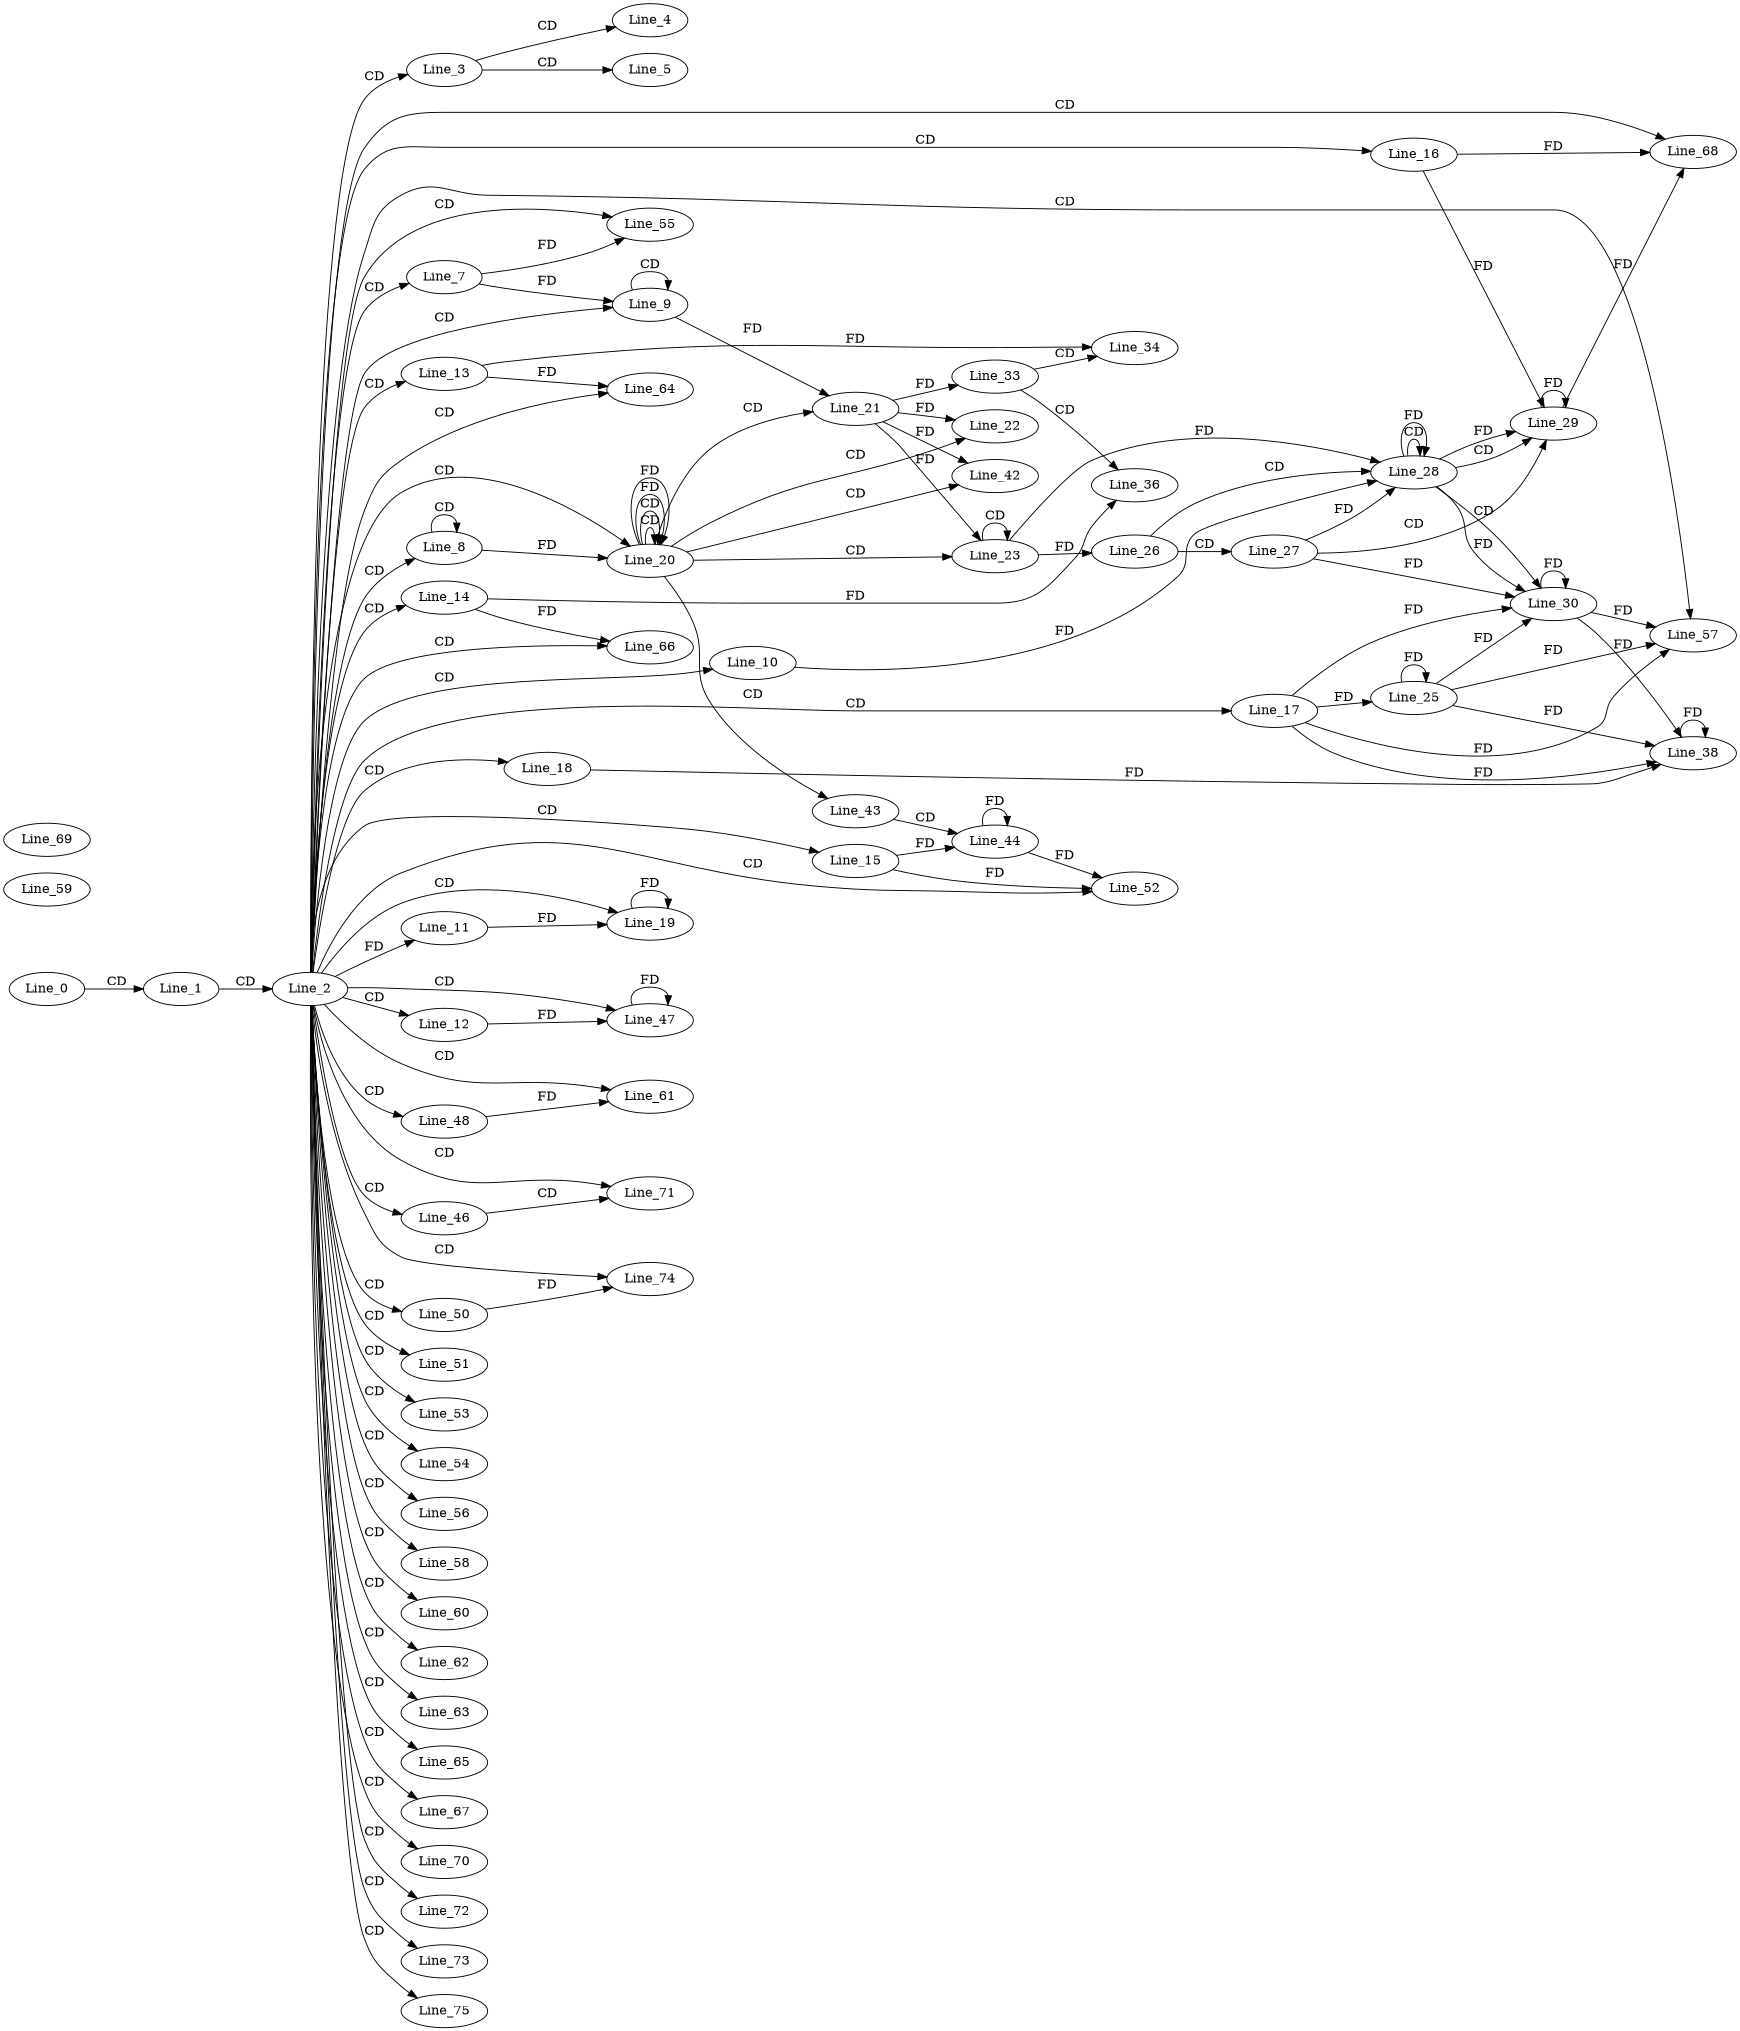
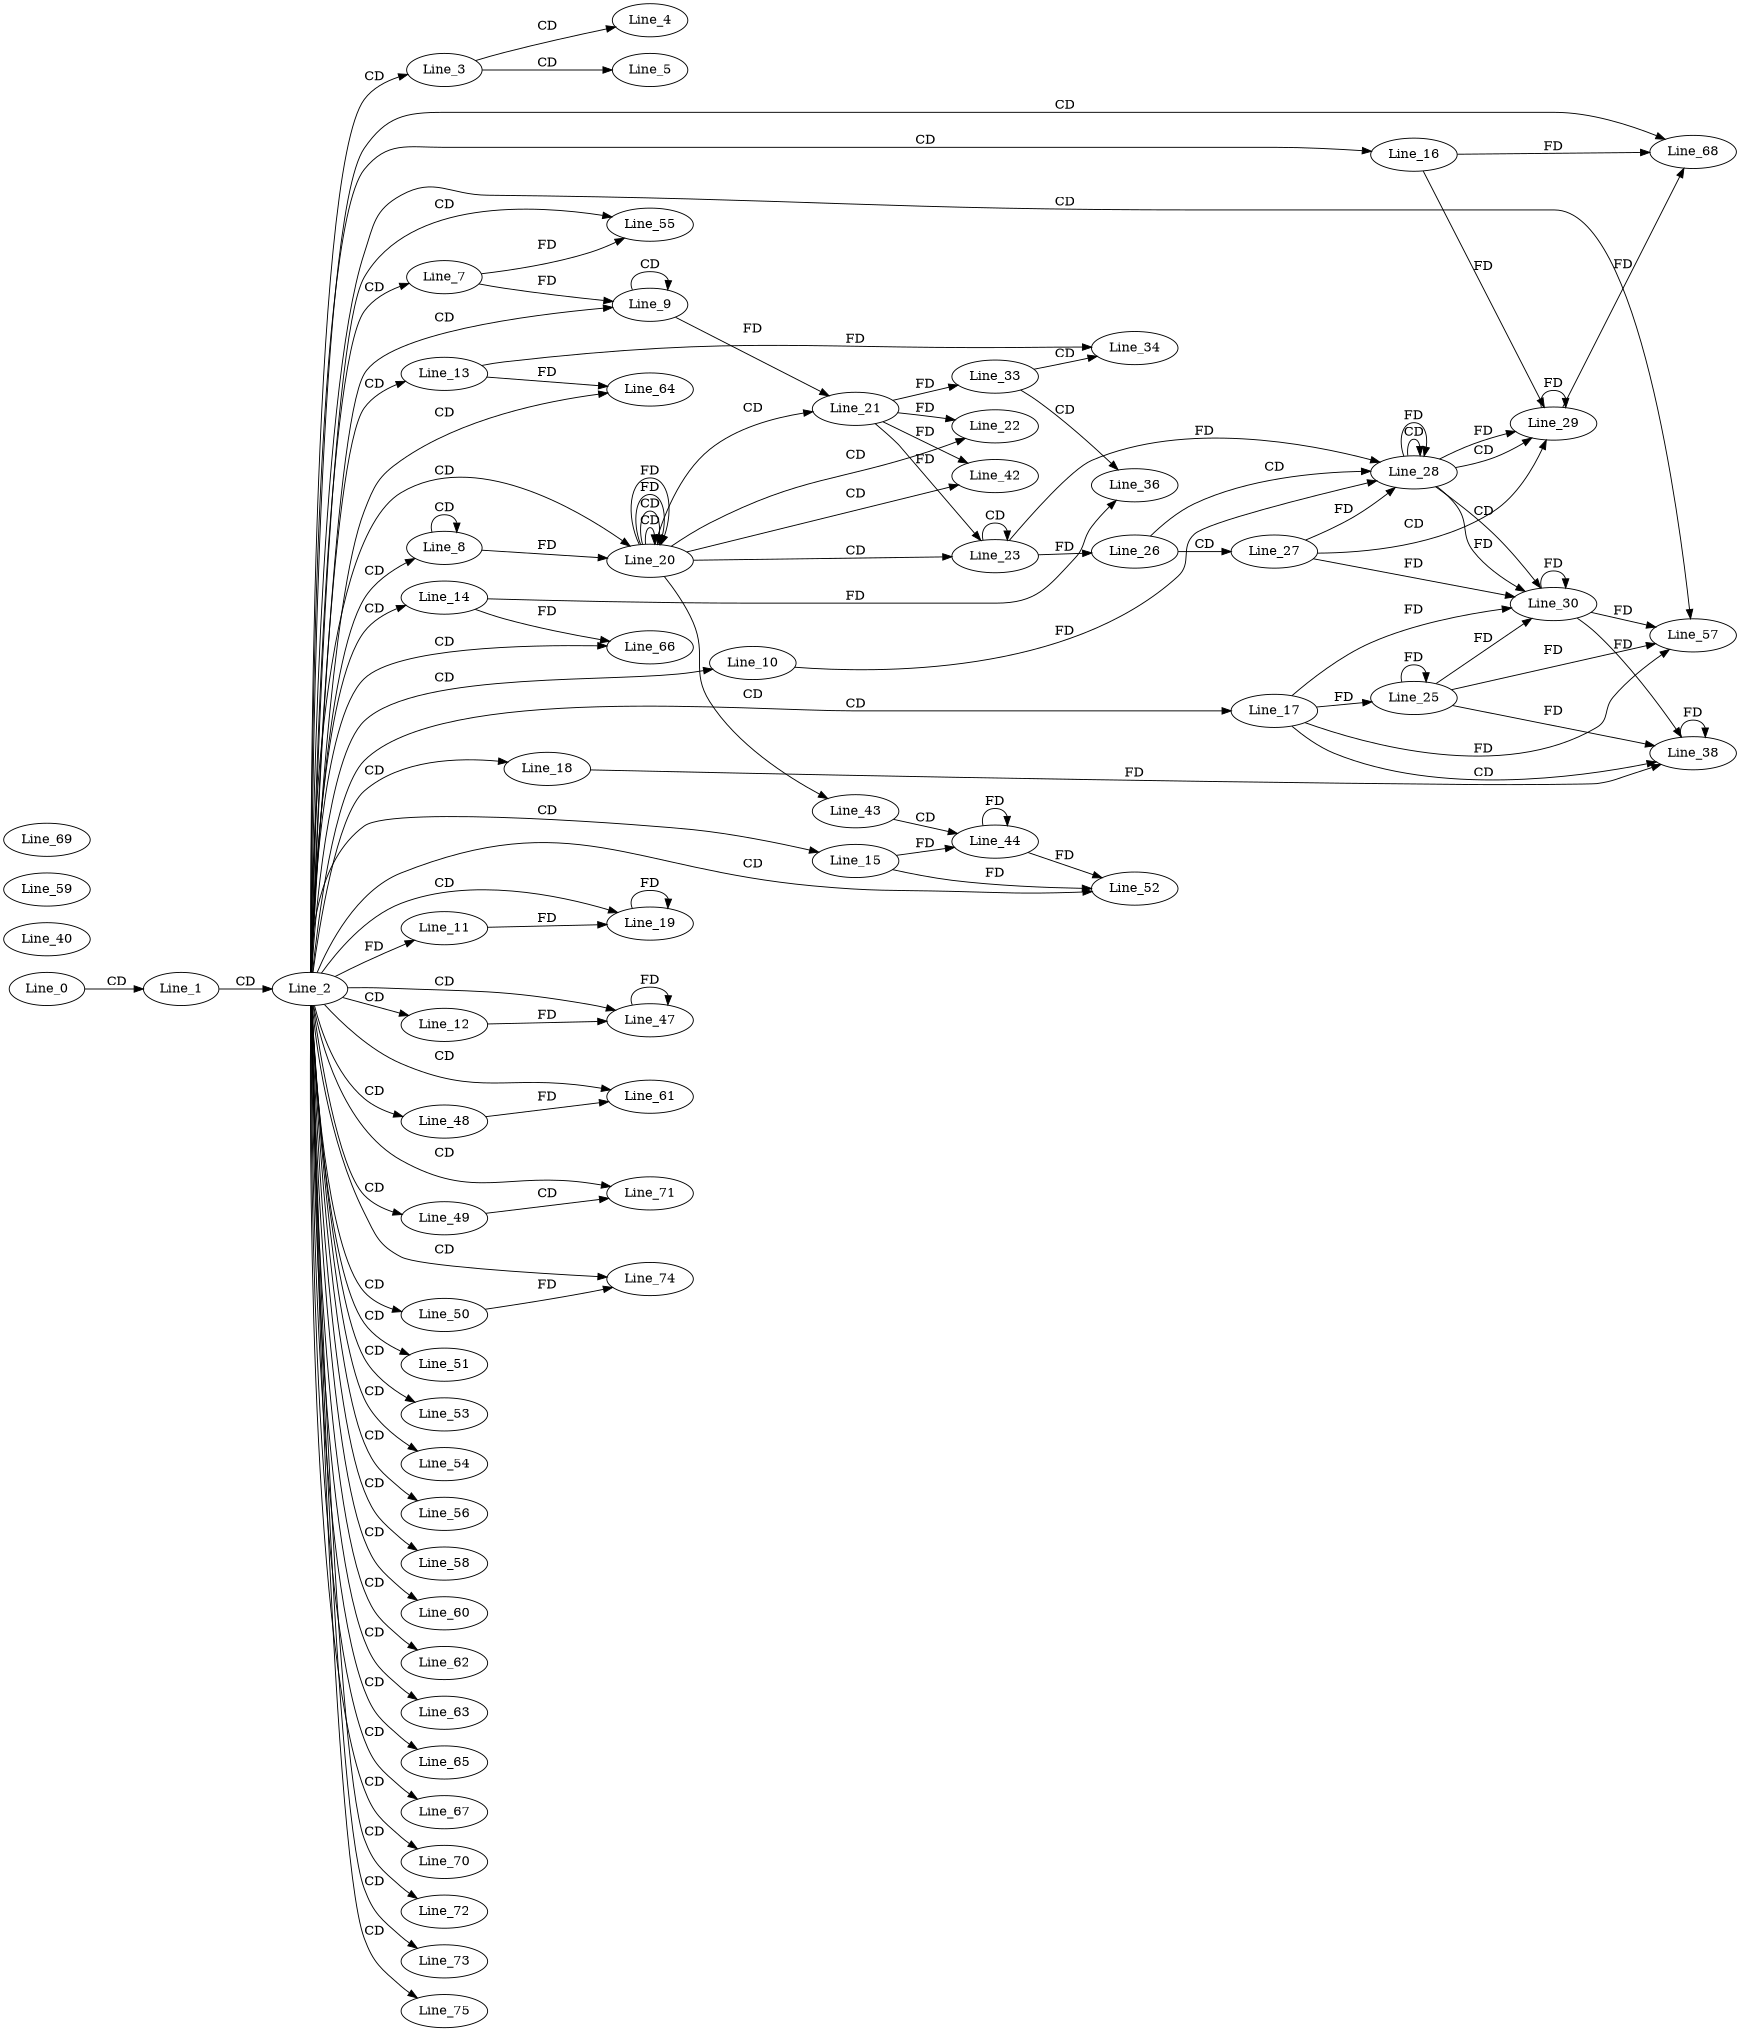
(1484, 773) -> (1484, 773)
none -> (47, 939)
(444, 1218) -> (444, 1218)
